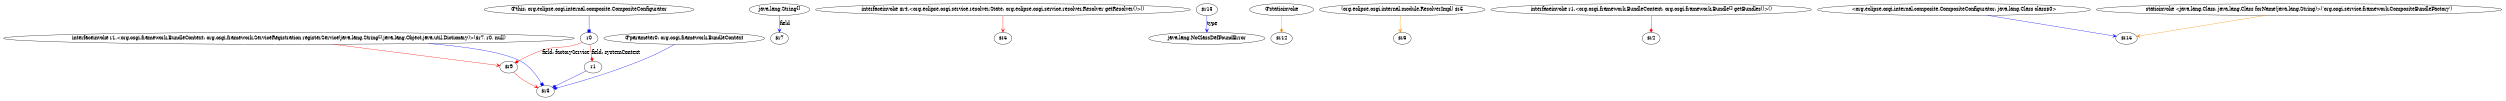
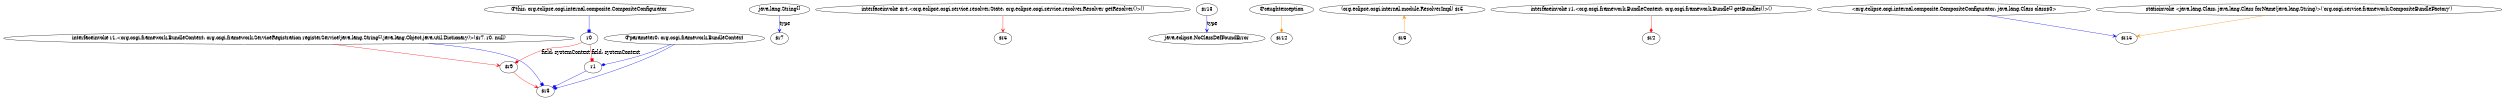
(1282, 10) -> (1282, 10)
(1400, 22) -> (1404, 26)
(785, 24) -> (785, 24)
(1207, 38) -> (1207, 38)
(591, 51) -> (591, 51)
(566, 53) -> (566, 53)
none -> (639, 56)
